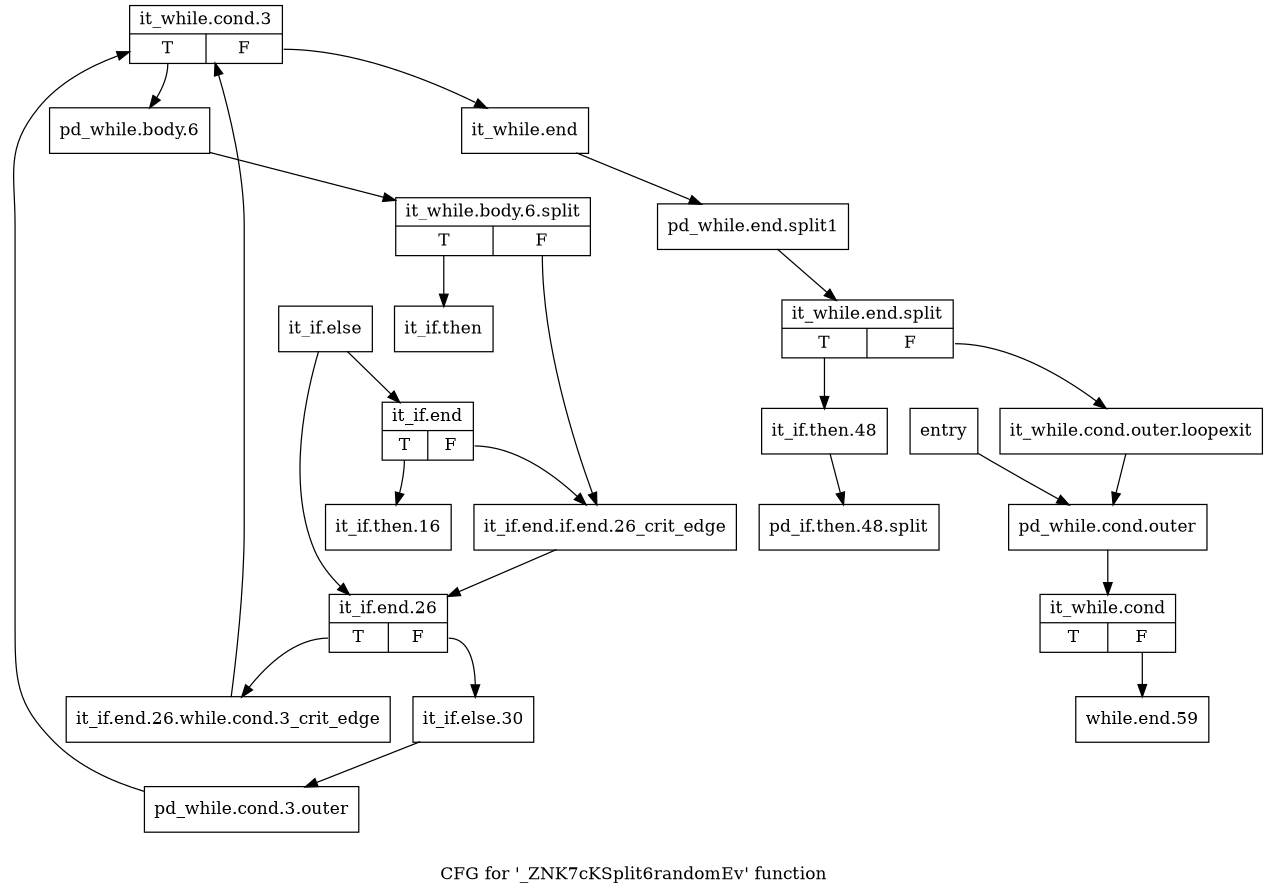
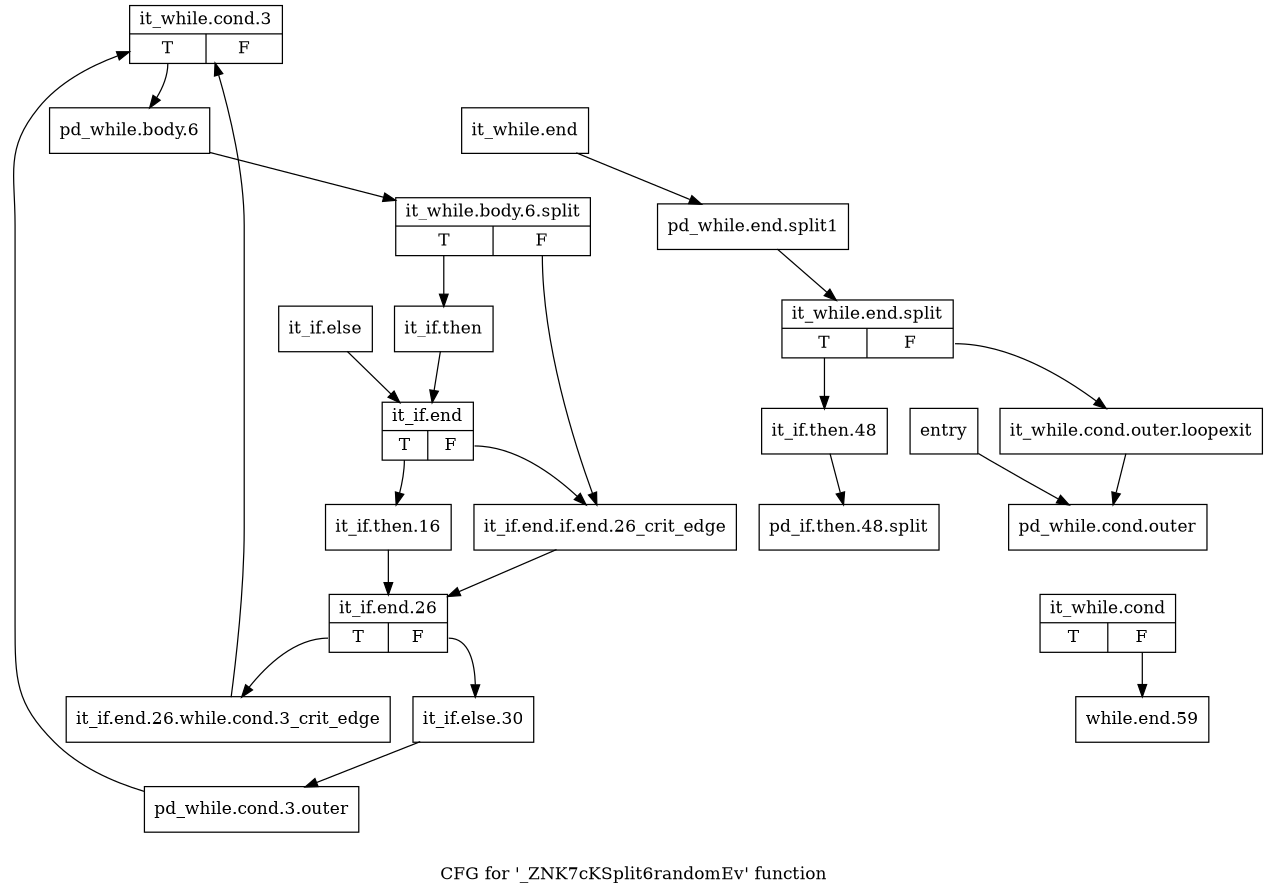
(382, 66) -> none
none -> (437, 371)
(300, 473) -> (388, 566)
(1108, 566) -> none
